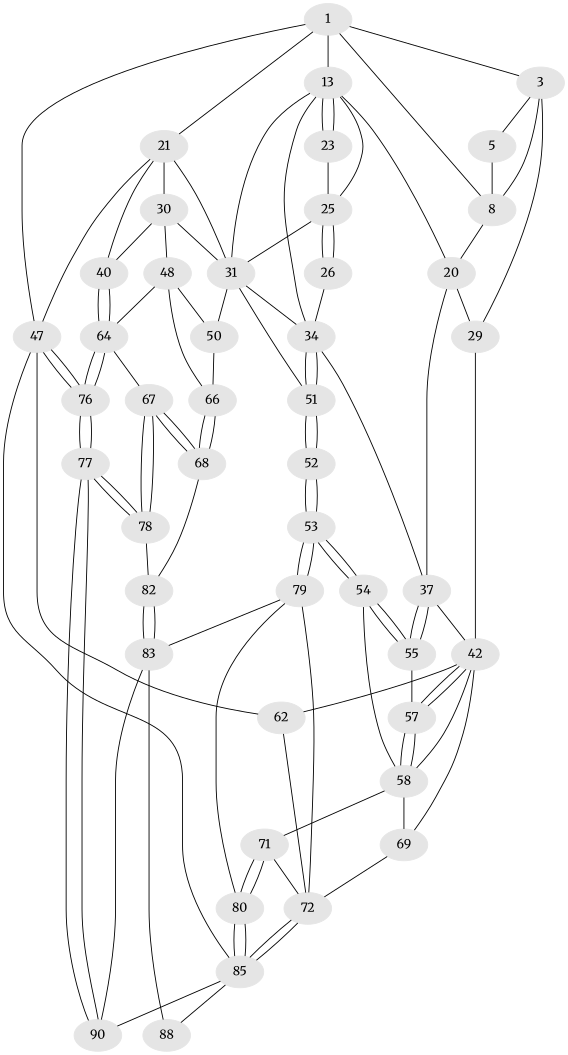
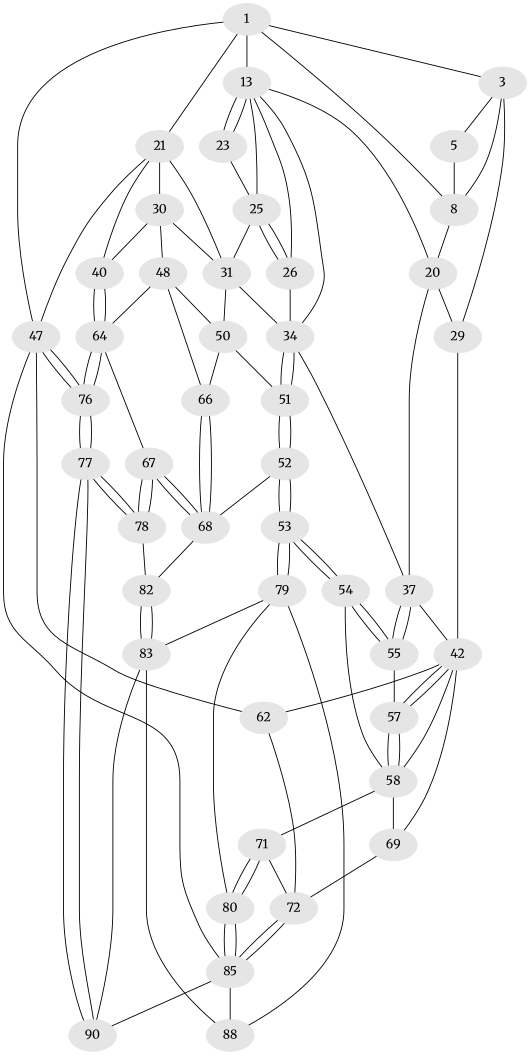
(250, 164) -> (285, 175)
(270, 338) -> (254, 369)
none -> (245, 496)
(314, 749) -> (343, 832)
